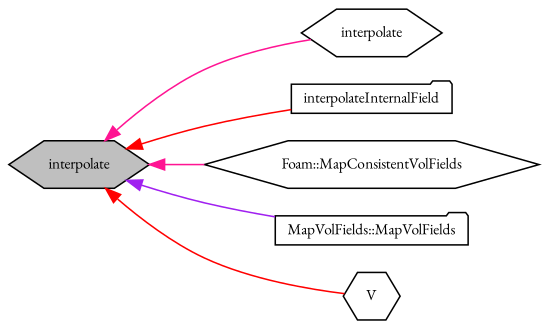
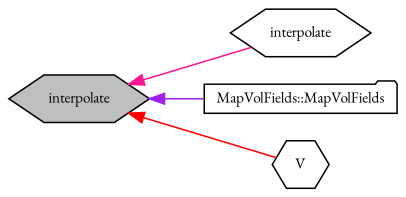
(372, 99) -> none
(372, 165) -> none
